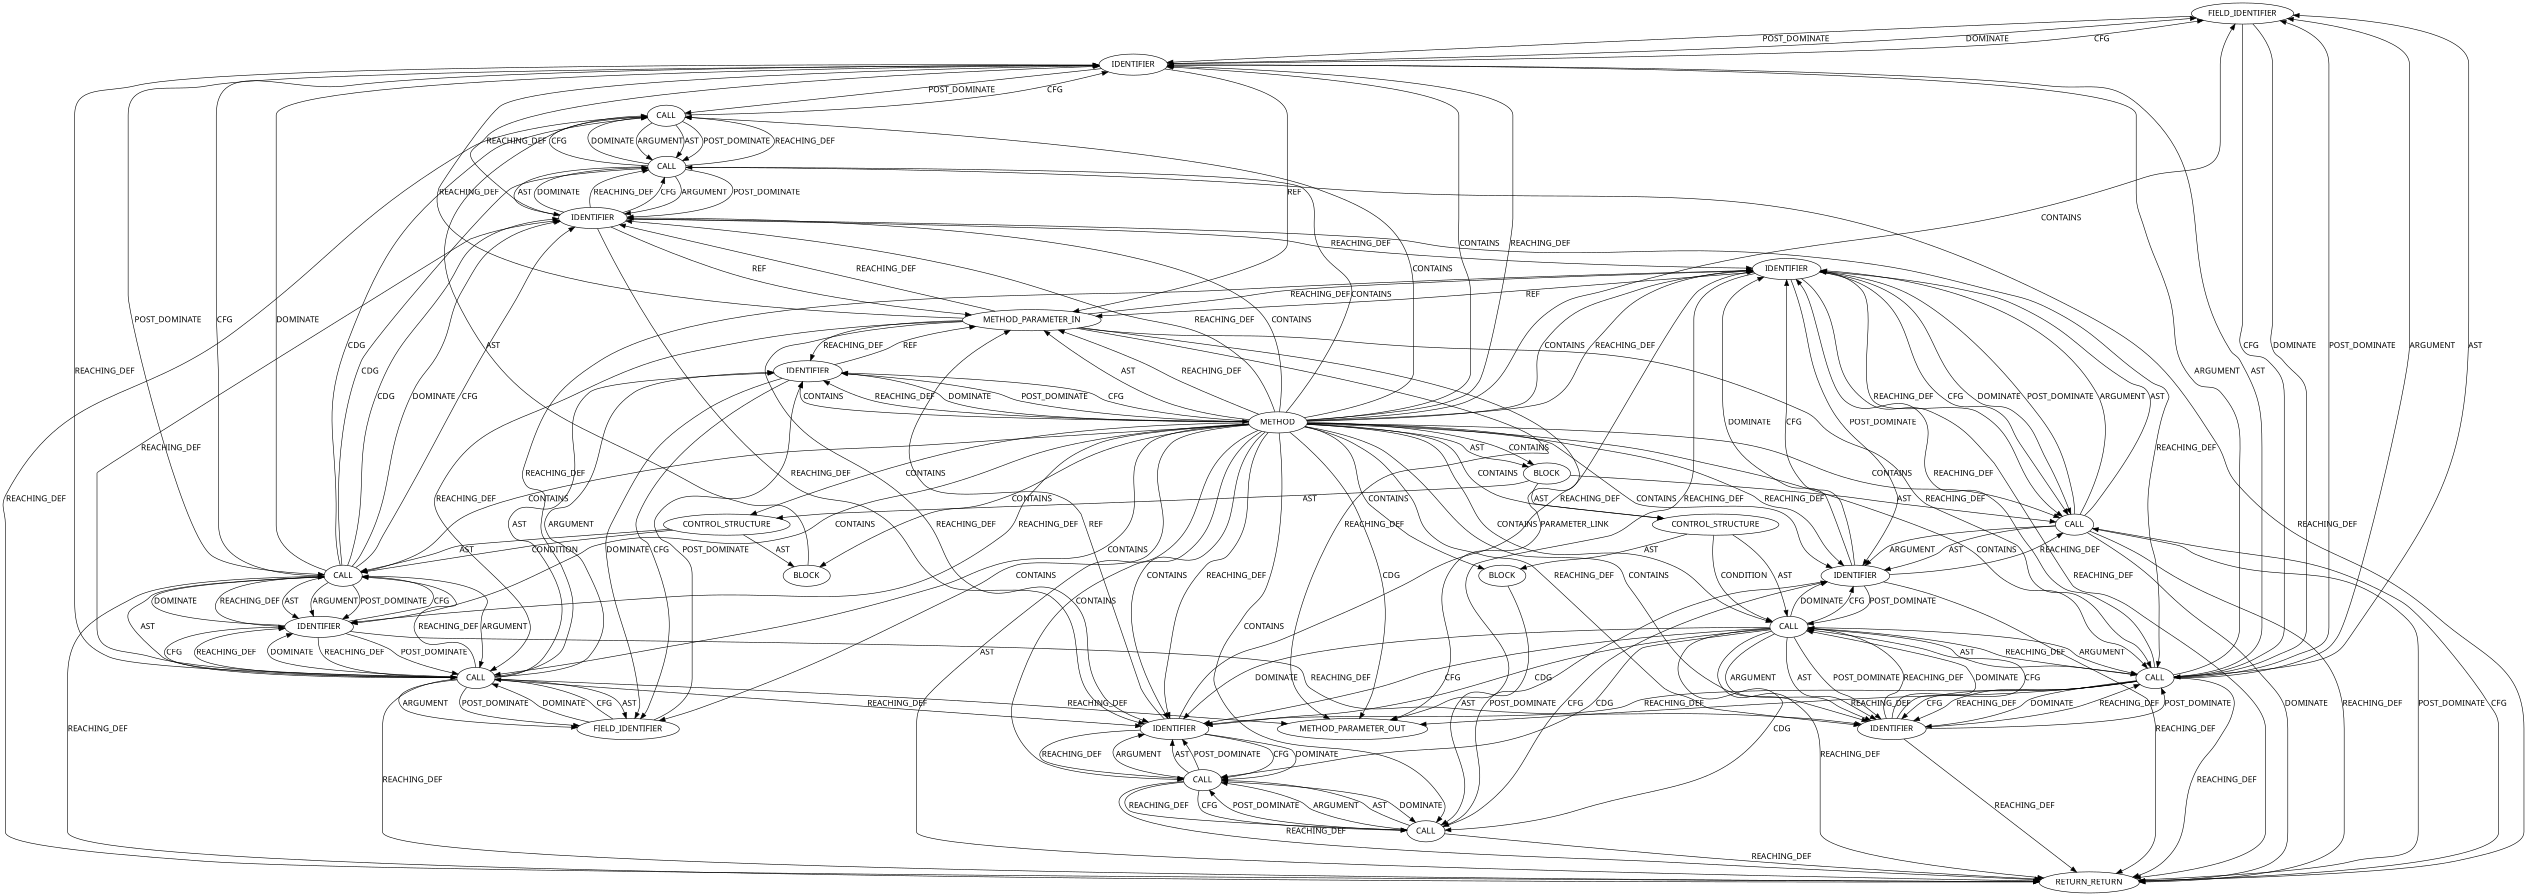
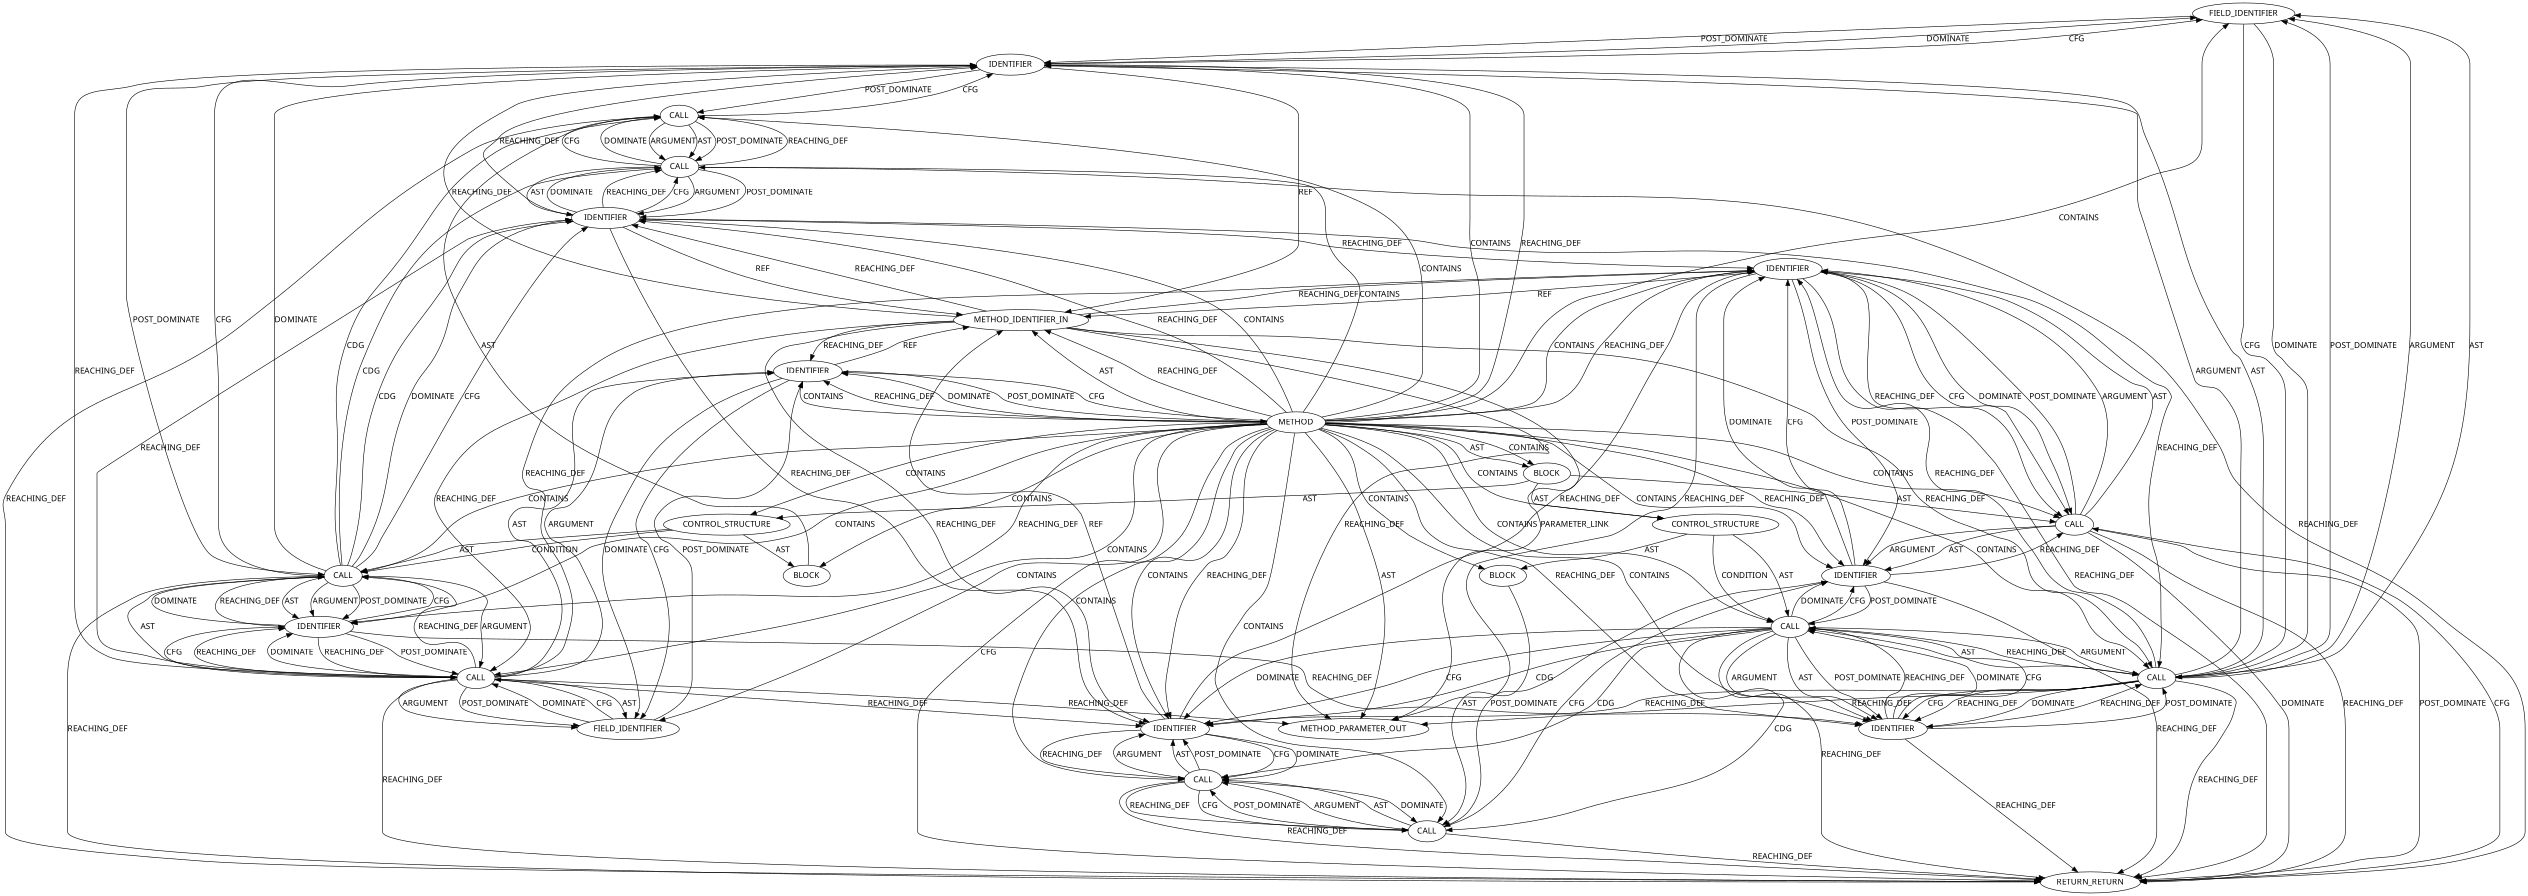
(1032, 320) -> (1021, 320)
(1392, 576) -> (1389, 576)
(987, 652) -> (989, 652)
